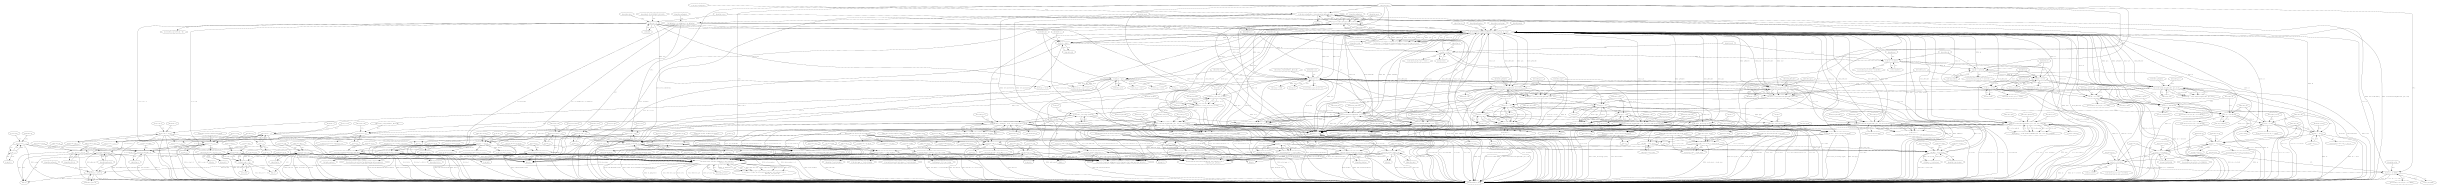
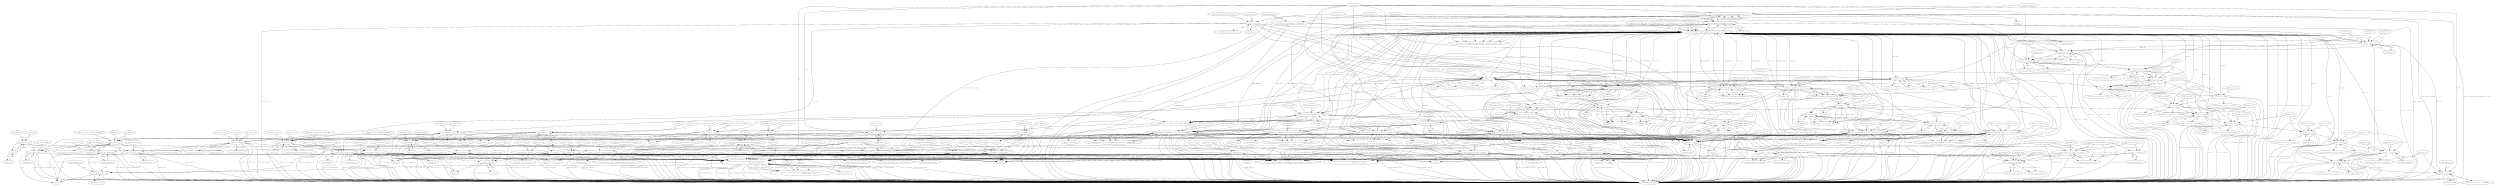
none -> (1498, 88)
(2125, 106) -> none
(1180, 147) -> (1378, 157)
